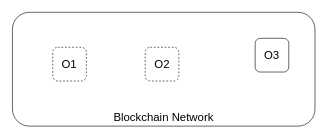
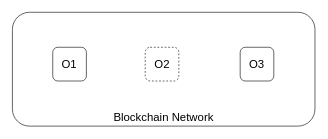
(272, 55) -> (257, 64)
(70, 64) -> (70, 64)
